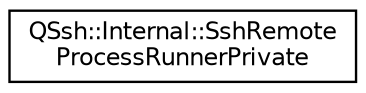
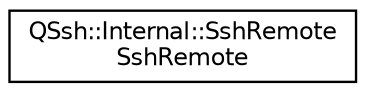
(183, 46) -> (183, 46)
